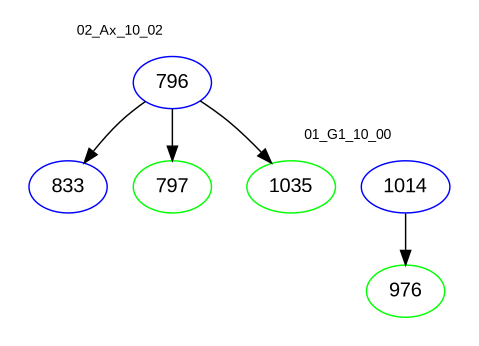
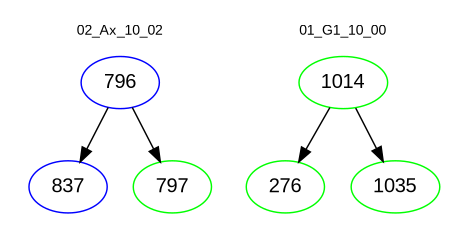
(244, 135) -> (366, 128)
(68, 187) -> (68, 187)
(406, 187) -> (343, 83)
(406, 291) -> (285, 187)
